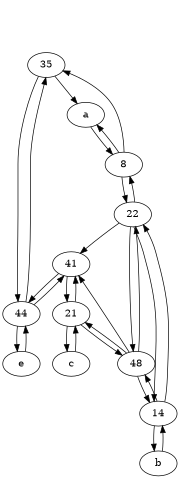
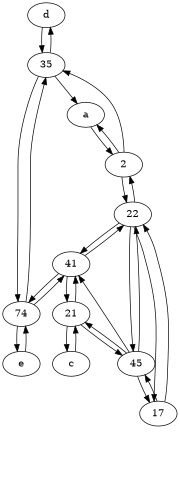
none -> (46, 15)
(124, 165) -> (124, 165)
none -> (102, 243)
(21, 314) -> (21, 314)
(136, 364) -> (136, 364)
(158, 414) -> (158, 414)
(158, 463) -> none
